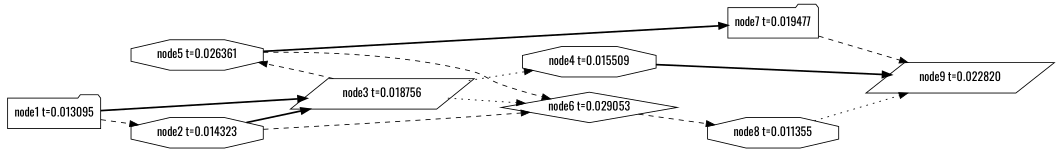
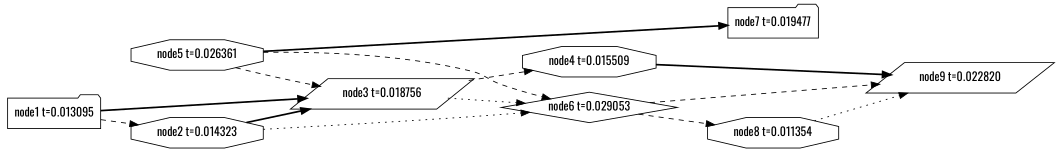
(859, 48) -> (760, 94)
(300, 71) -> (274, 77)
(497, 76) -> (497, 76)
(392, 122) -> (392, 122)
(773, 133) -> (773, 133)
